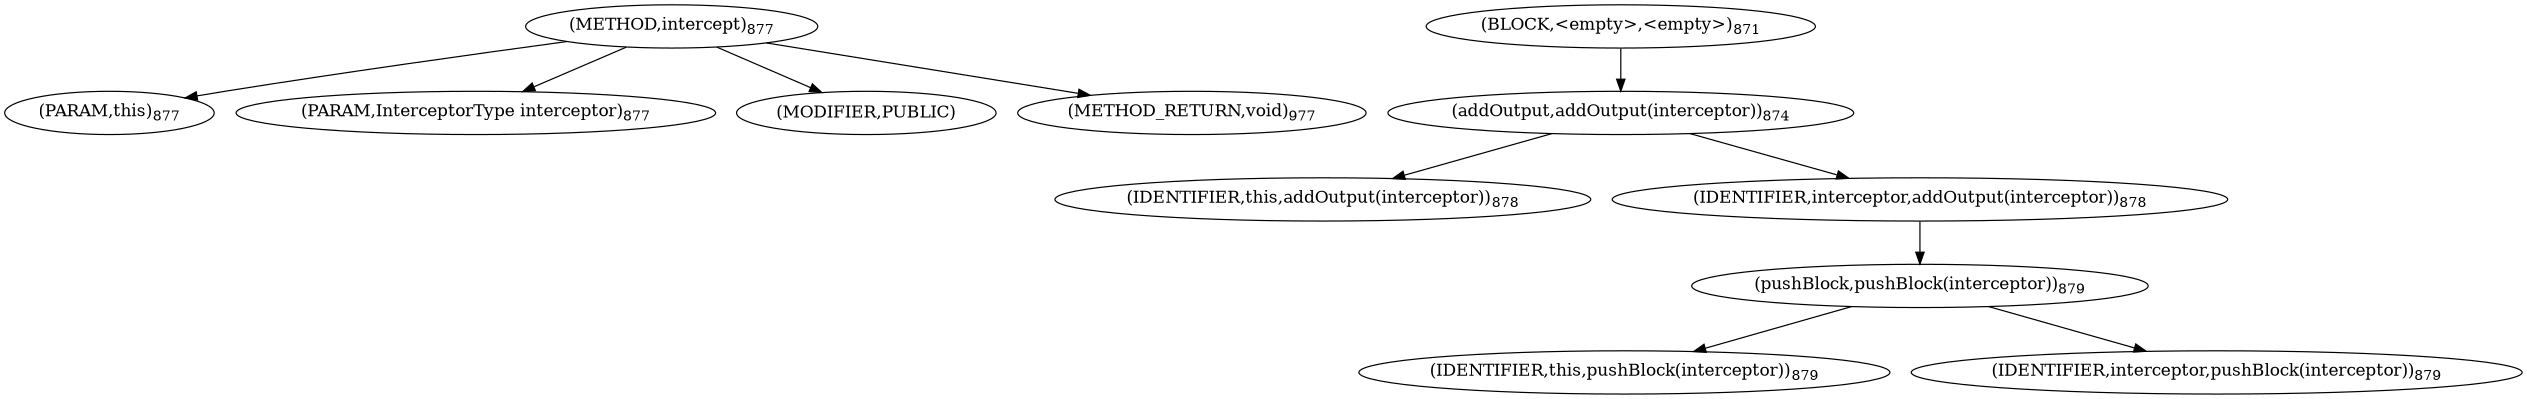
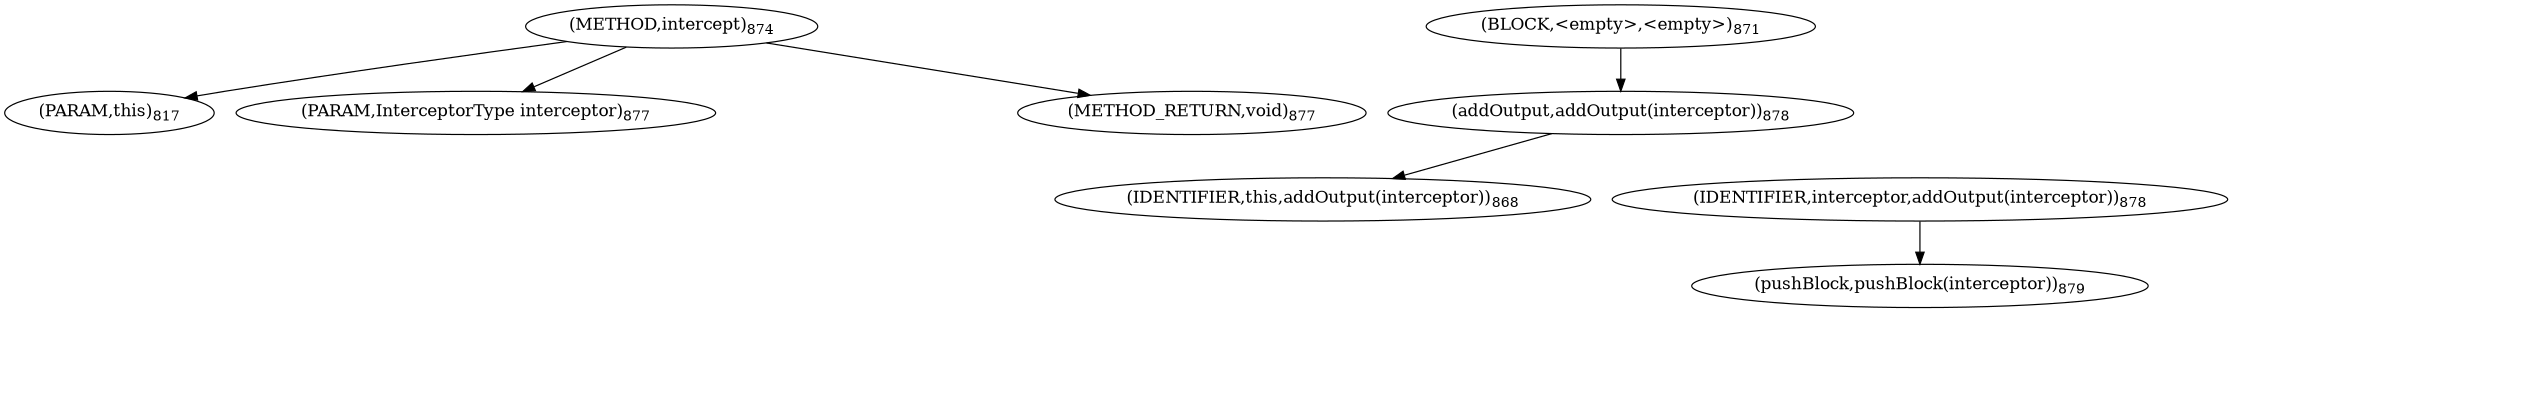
(761, 25) -> (761, 25)
(167, 111) -> (167, 111)
(1302, 111) -> (1302, 111)
(1776, 111) -> (1776, 111)
(866, 113) -> none
(1763, 154) -> none
(1505, 198) -> (1505, 198)
(1624, 372) -> none
(2217, 372) -> none
